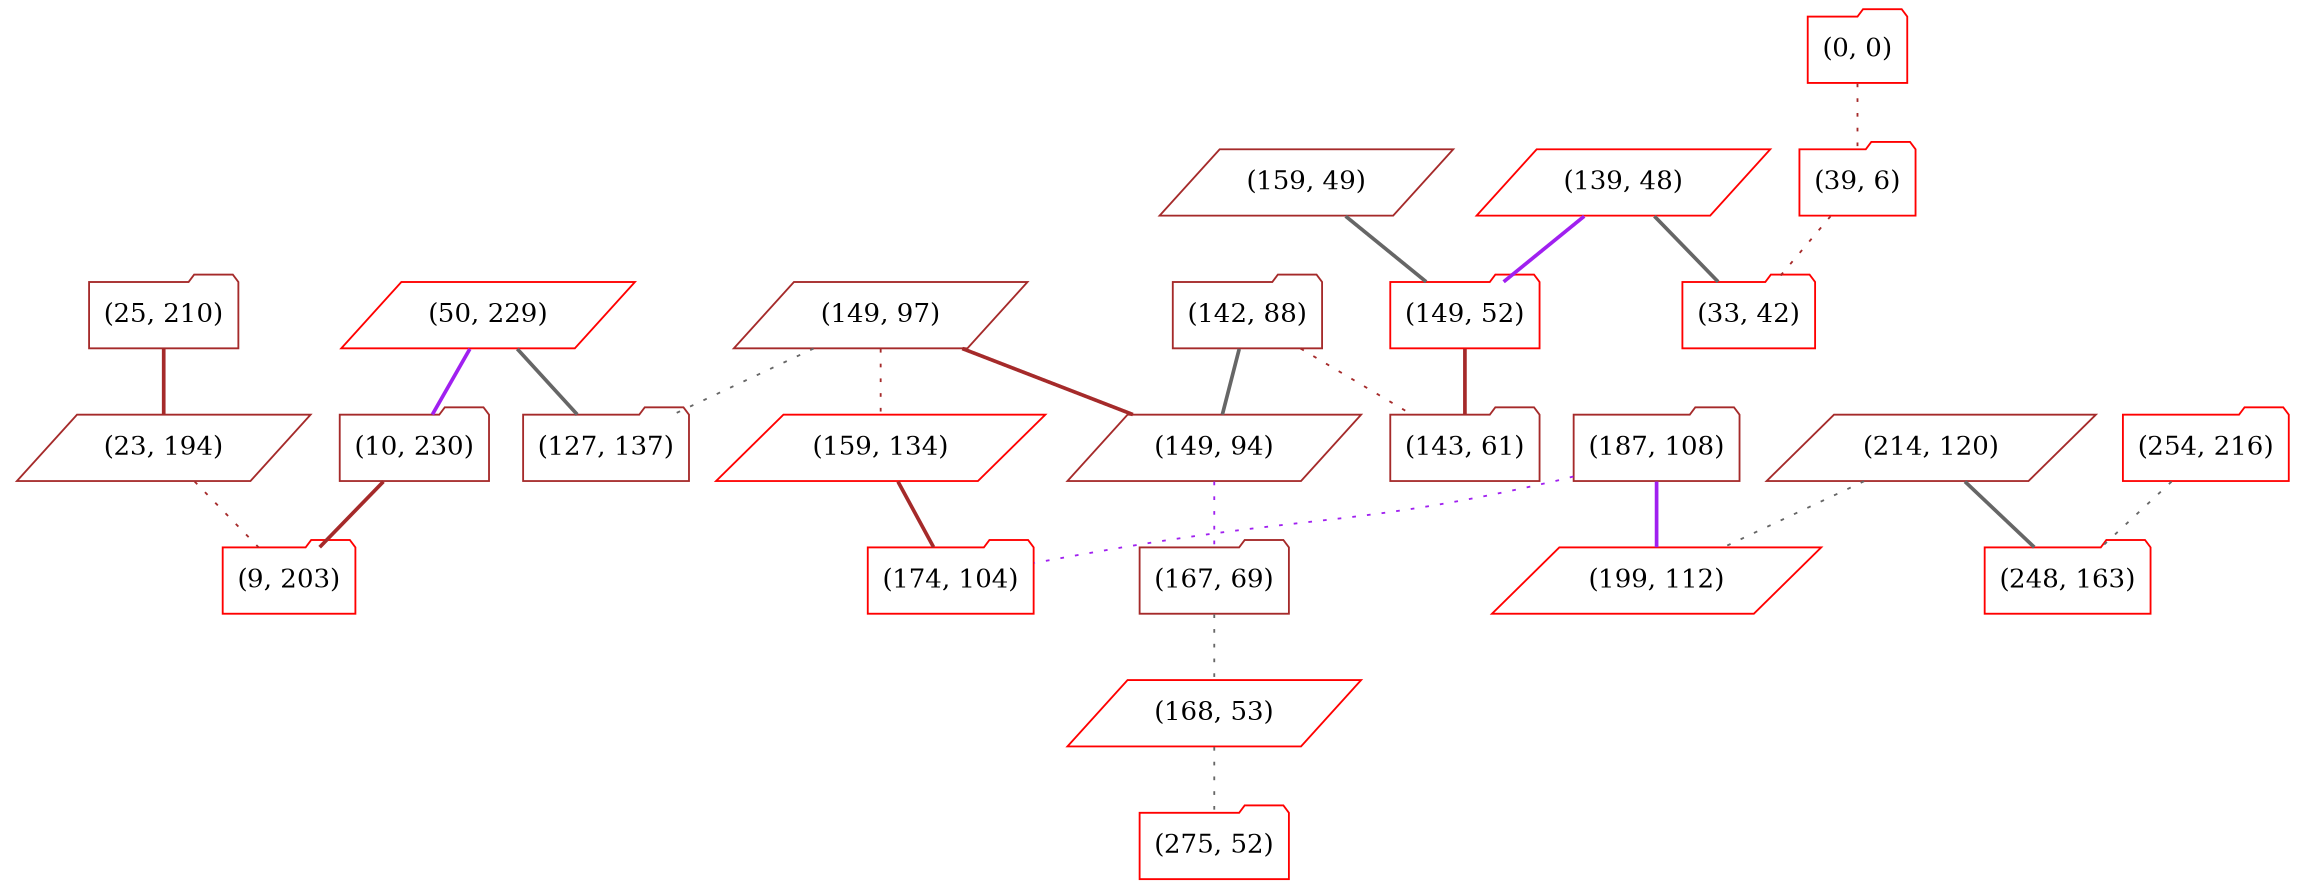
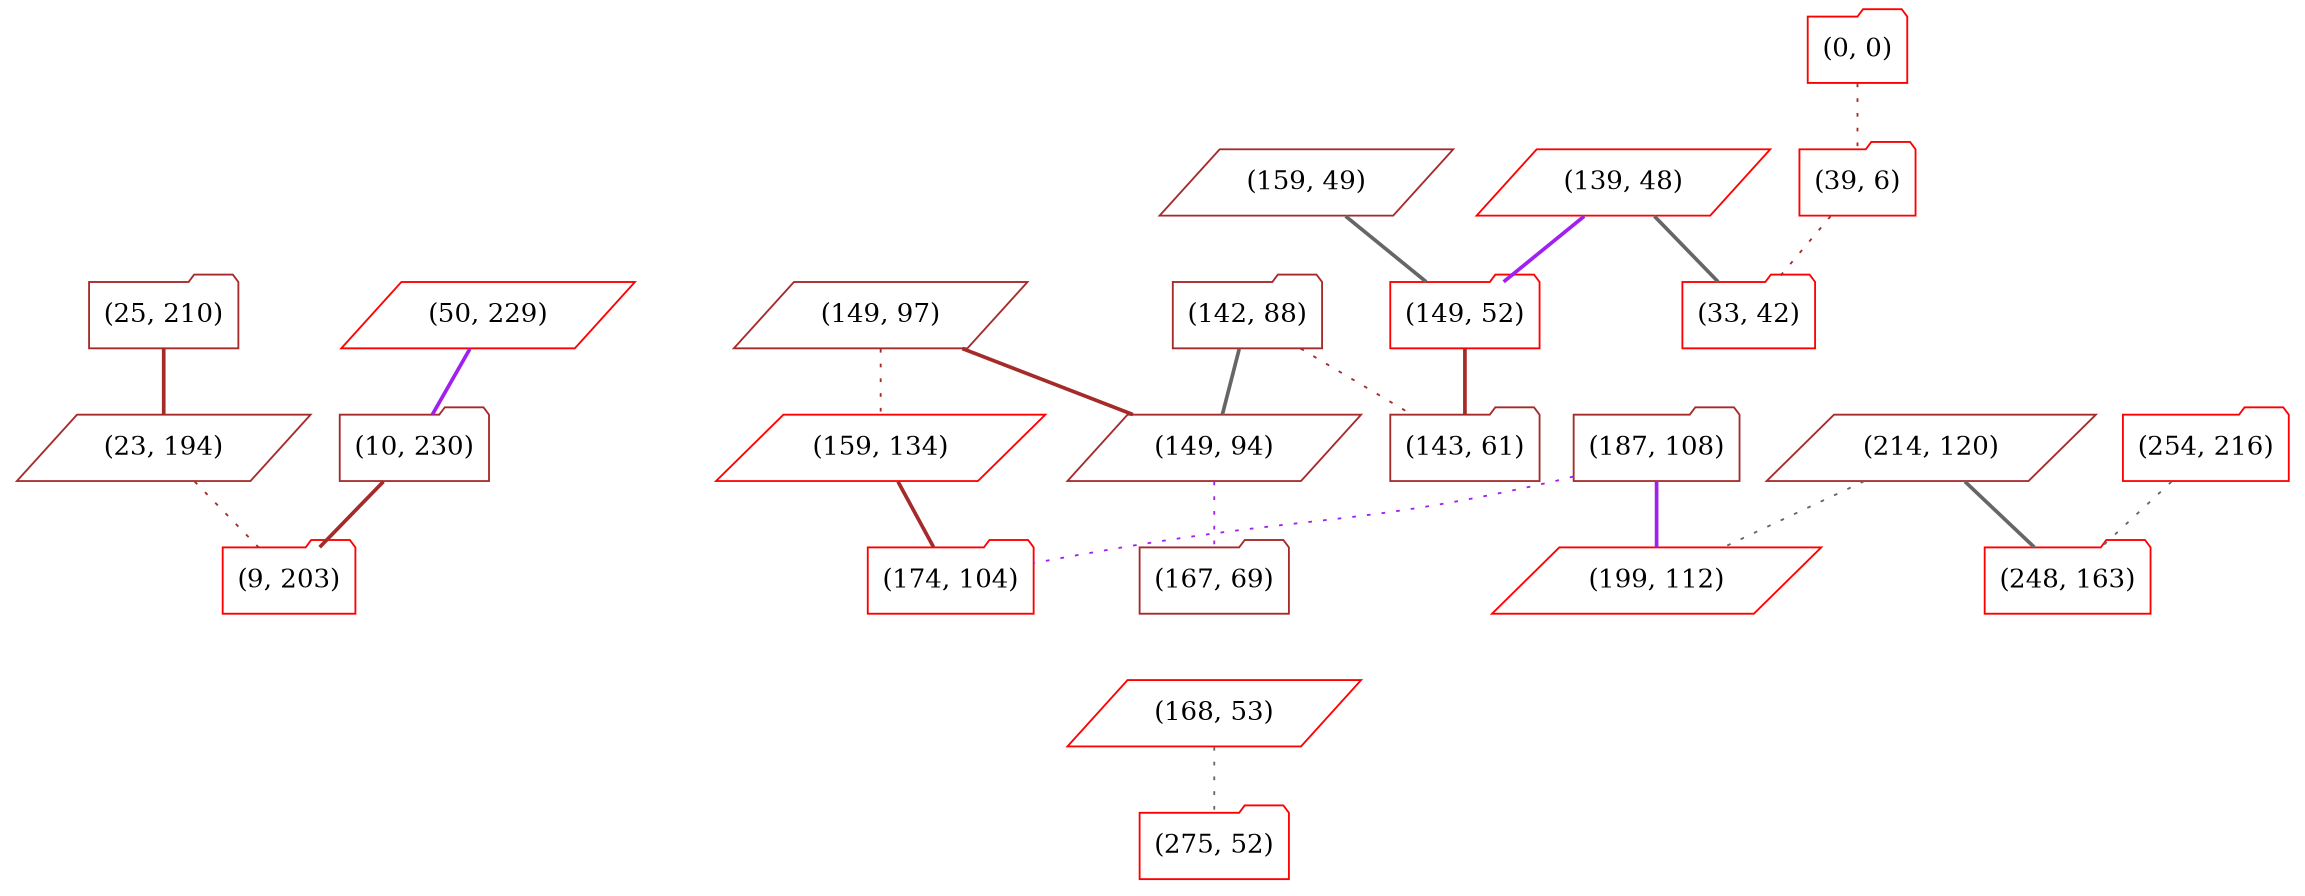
(606, 448) -> none
(1214, 647) -> none
